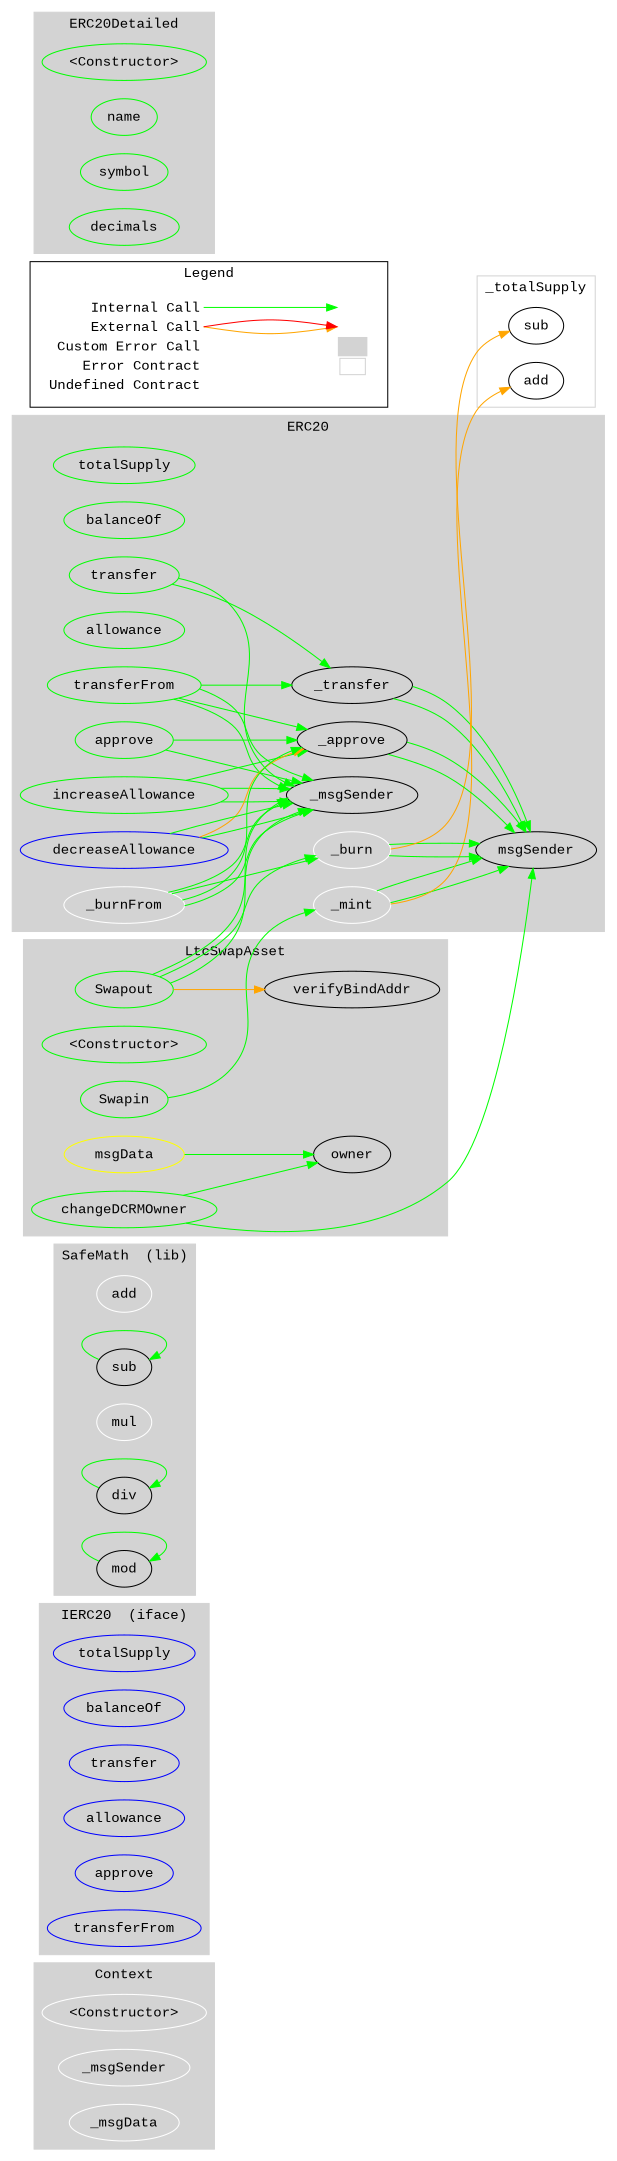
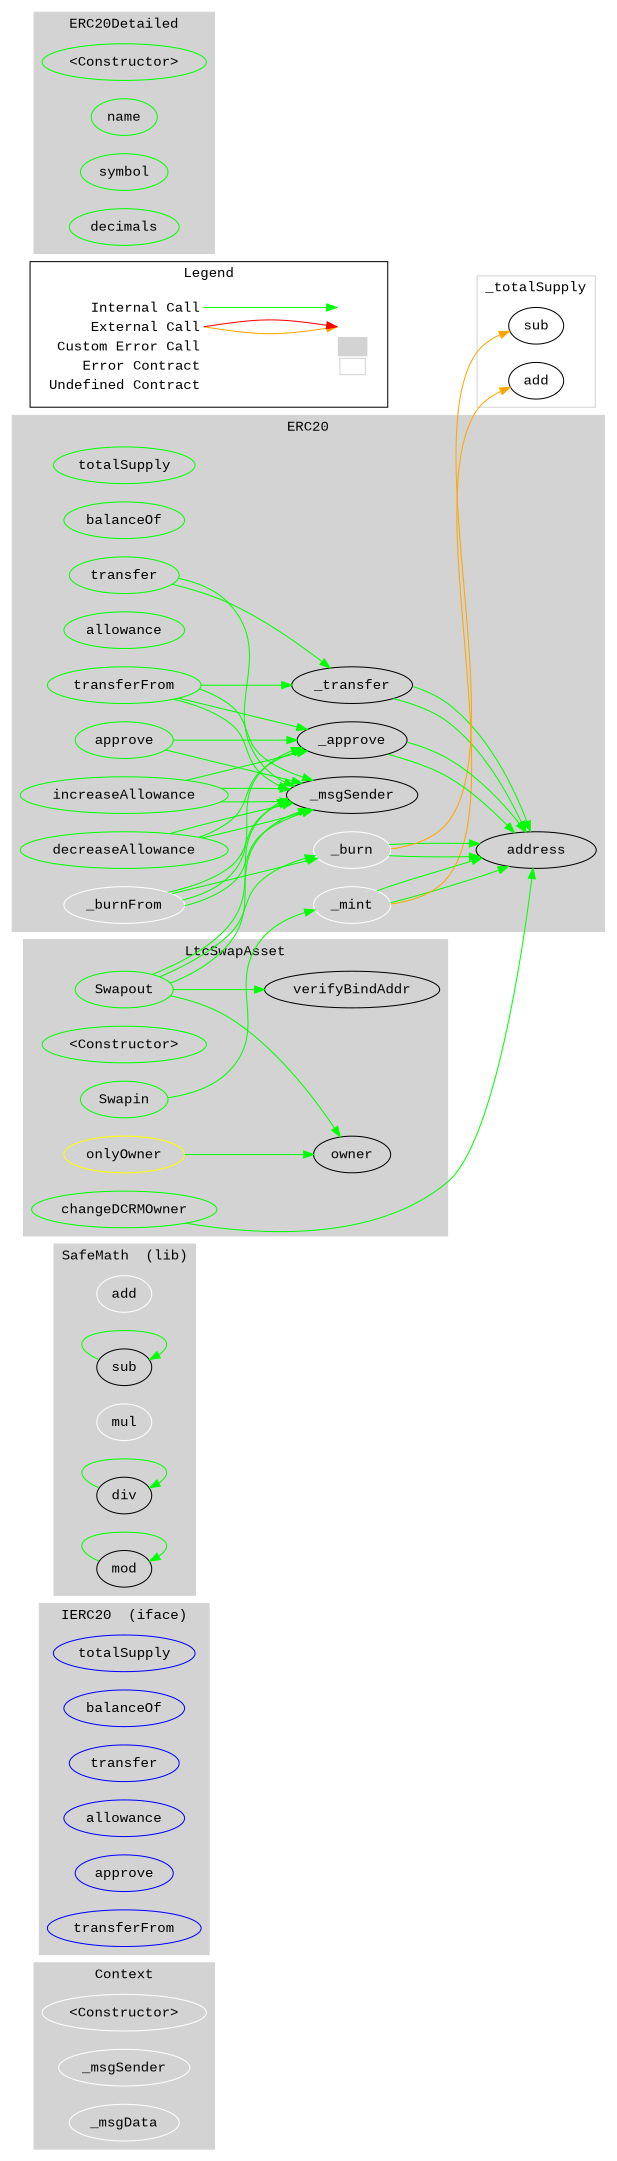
(247, 795) -> (247, 795)
(124, 850) -> (124, 850)
(536, 850) -> (536, 850)
(214, 990) -> (214, 990)
(124, 1154) -> (124, 1154)
(246, 1180) -> (265, 1045)
